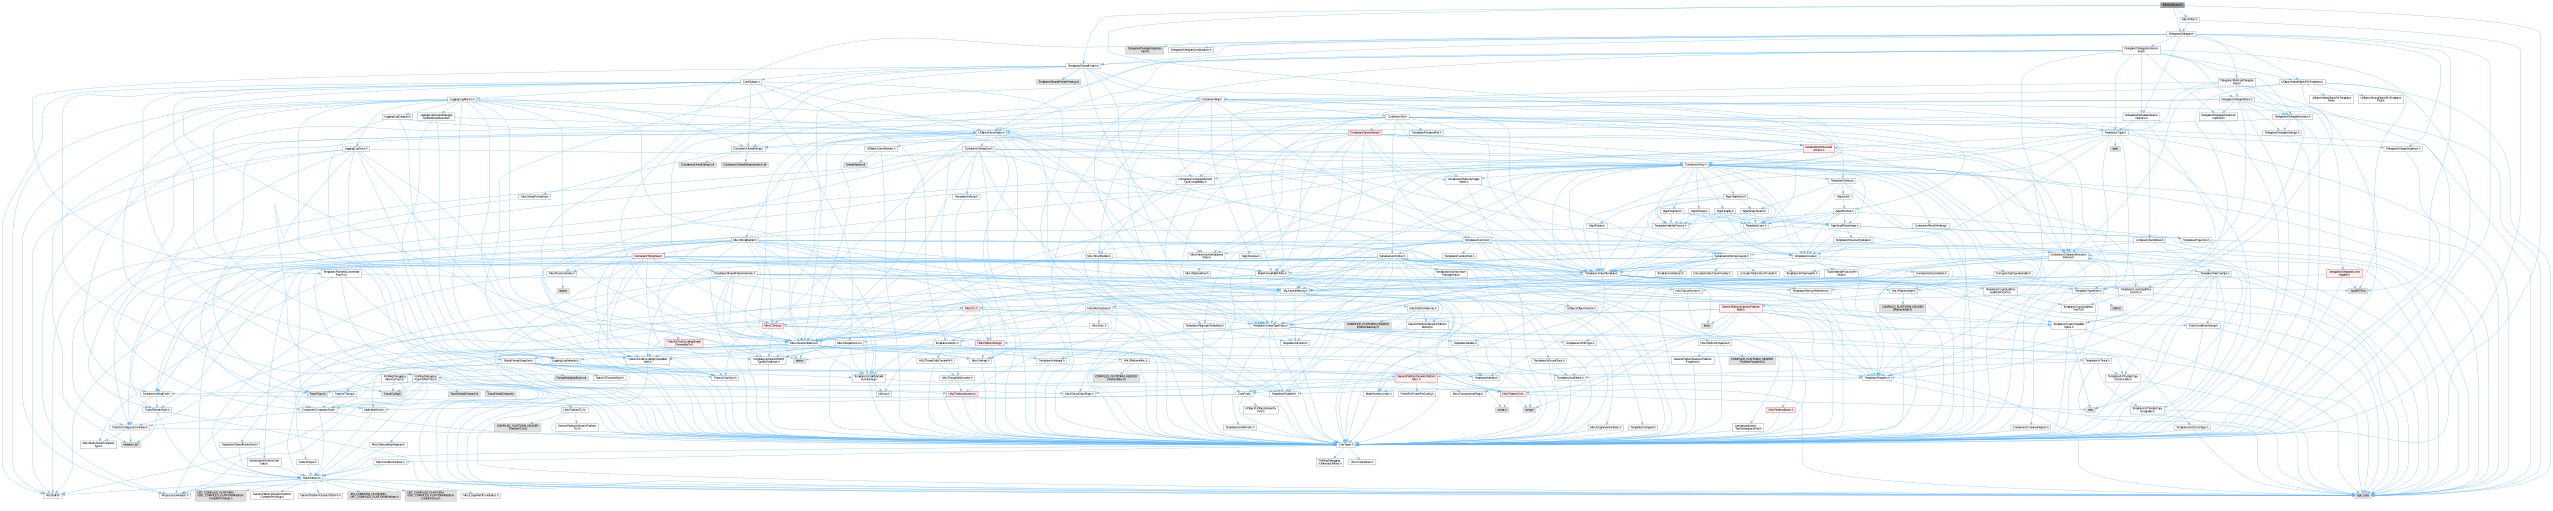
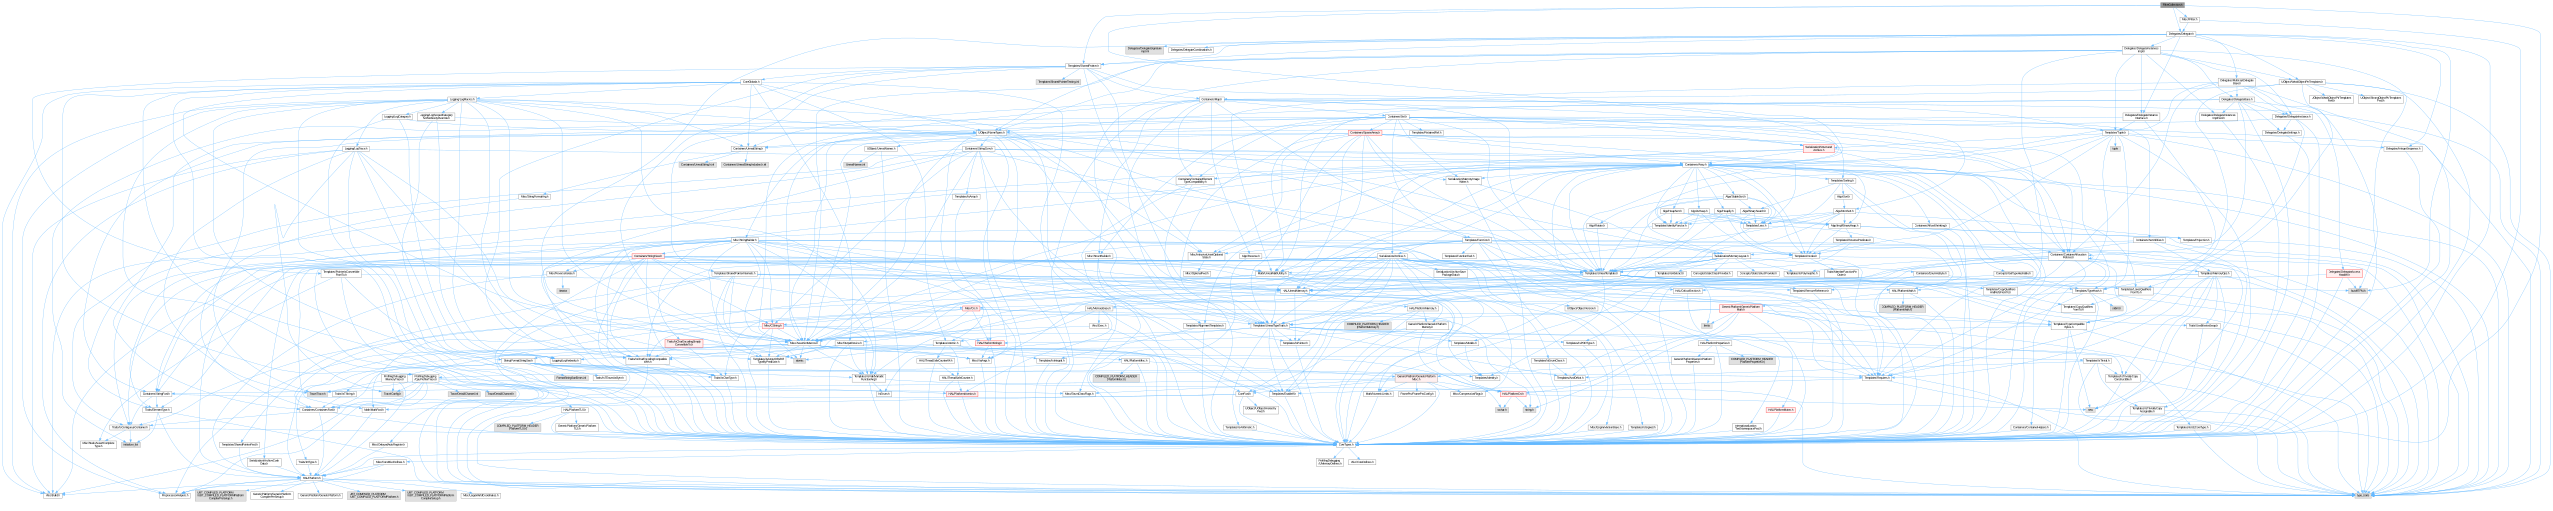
(1416, 378) -> (1416, 378)
